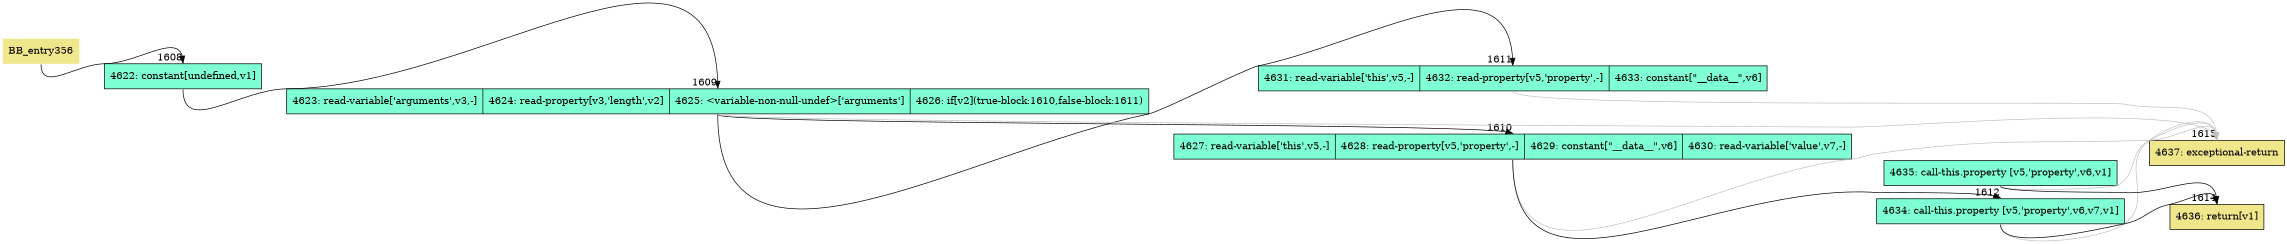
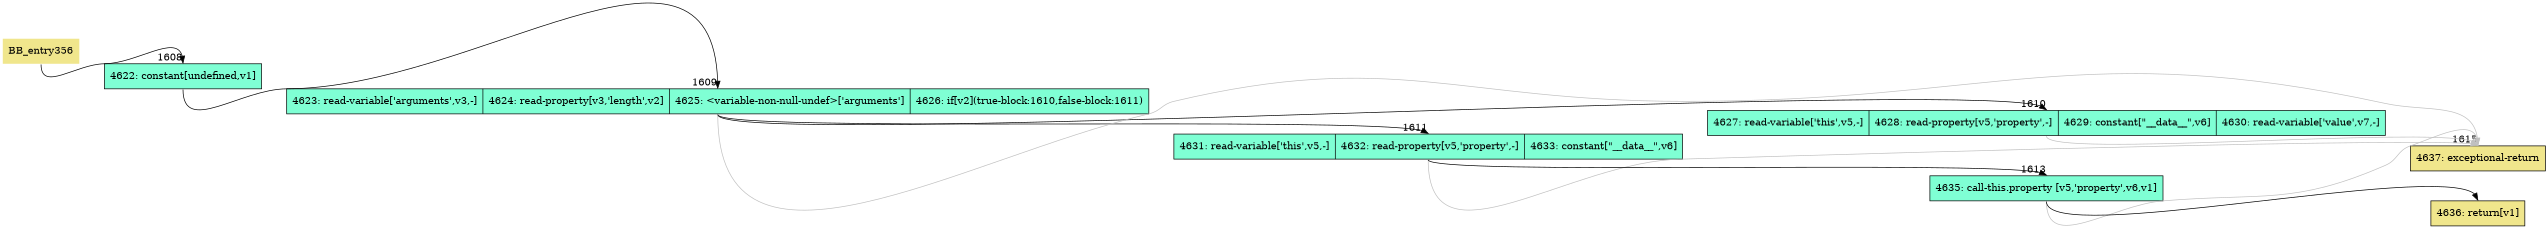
none -> (1734, 167)
(2001, 211) -> none
